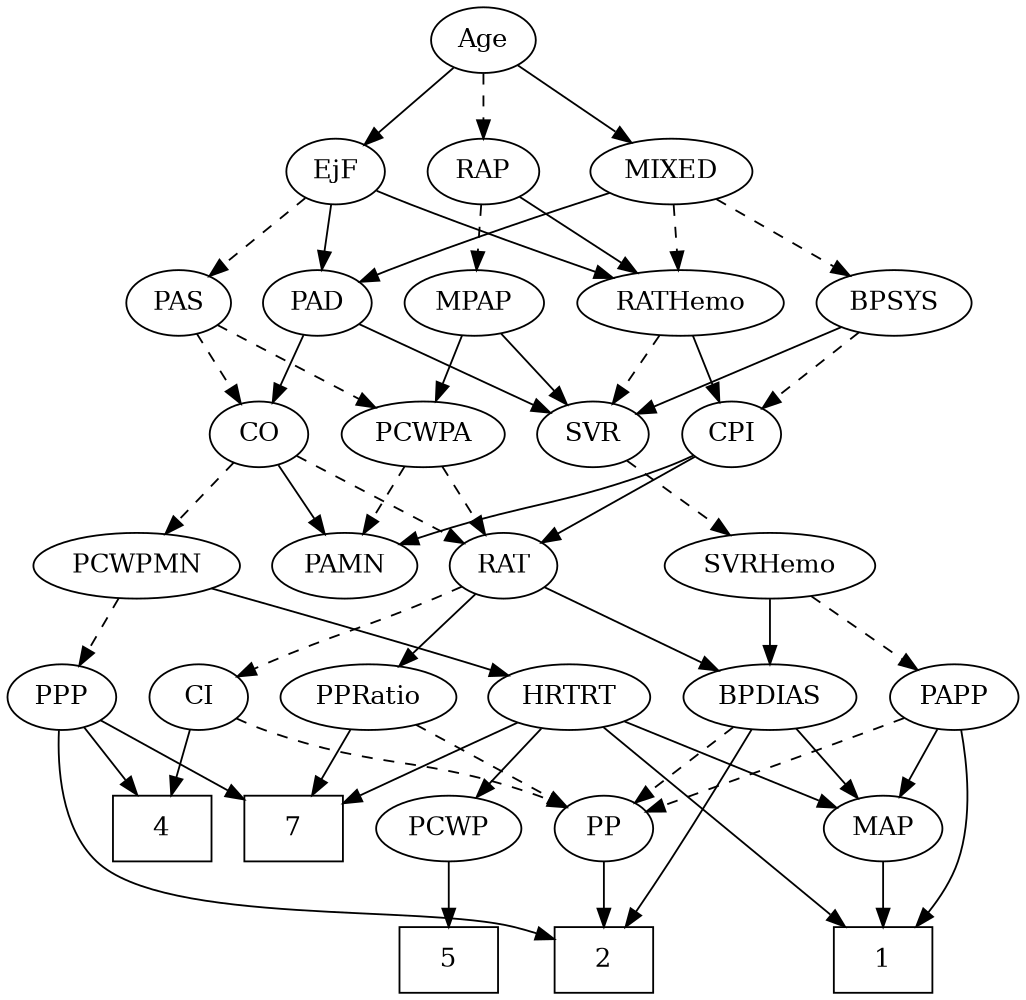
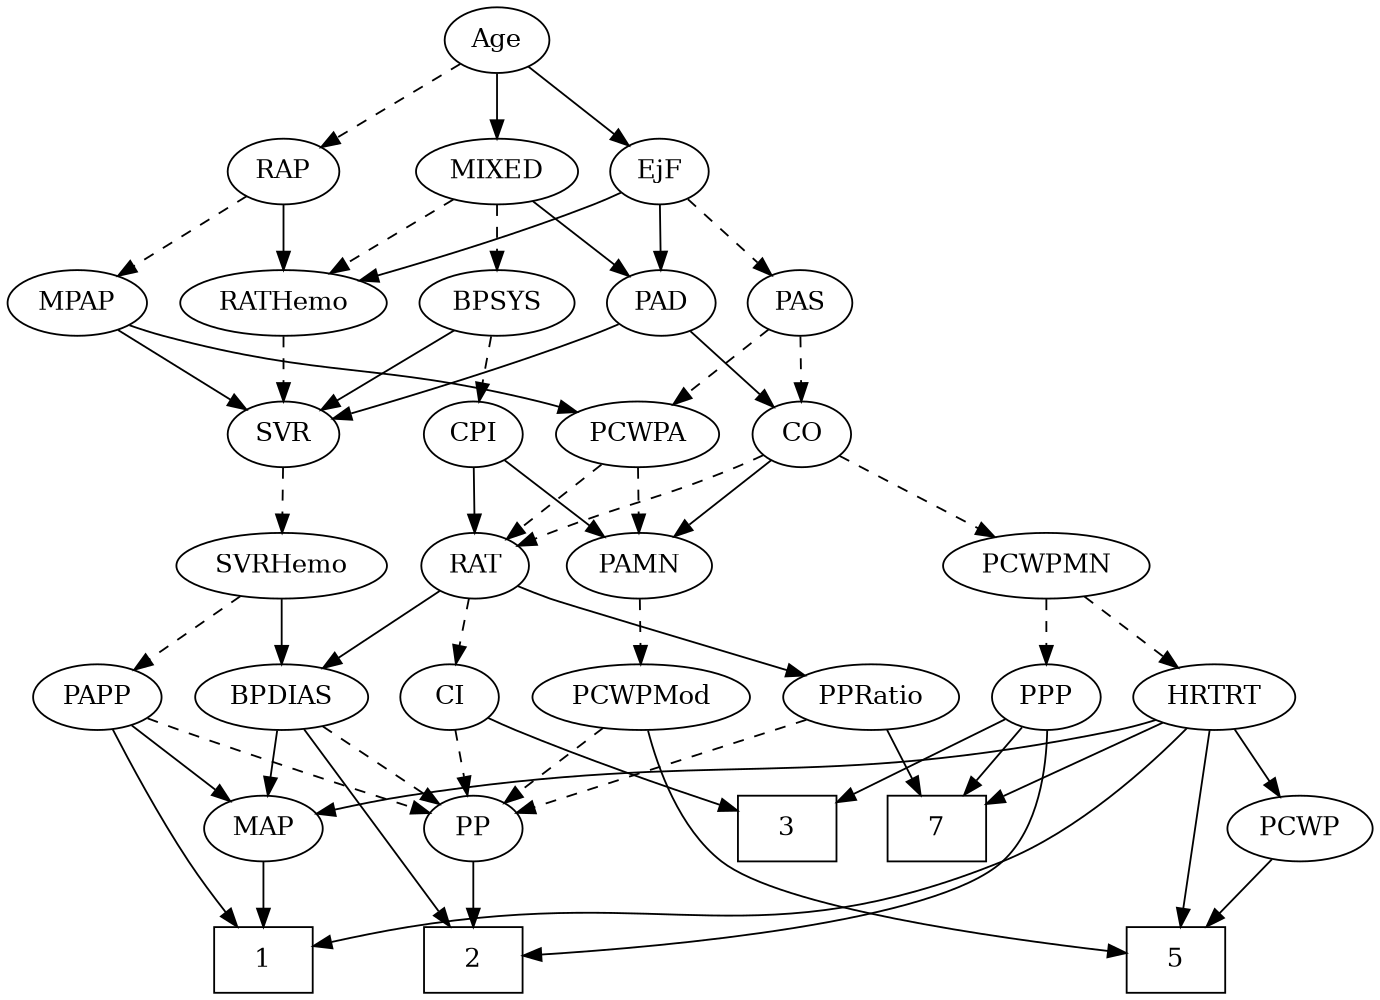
(703, 360) -> none
(331, 622) -> (1124, 626)
none -> (641, 697)
none -> (1196, 819)
(162, 829) -> (787, 829)
